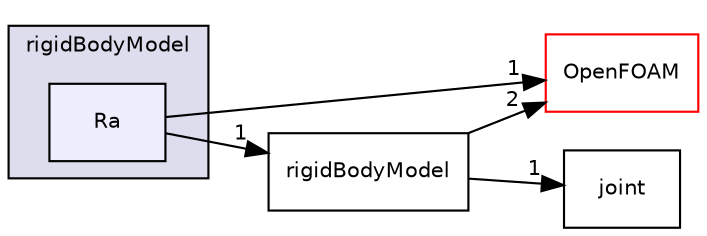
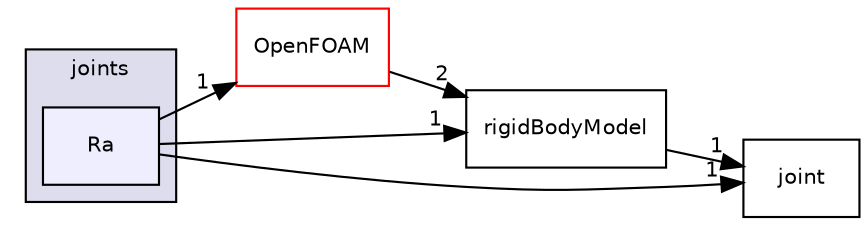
(109, 46) -> (101, 70)
(497, 122) -> (418, 81)
none -> (440, 185)
